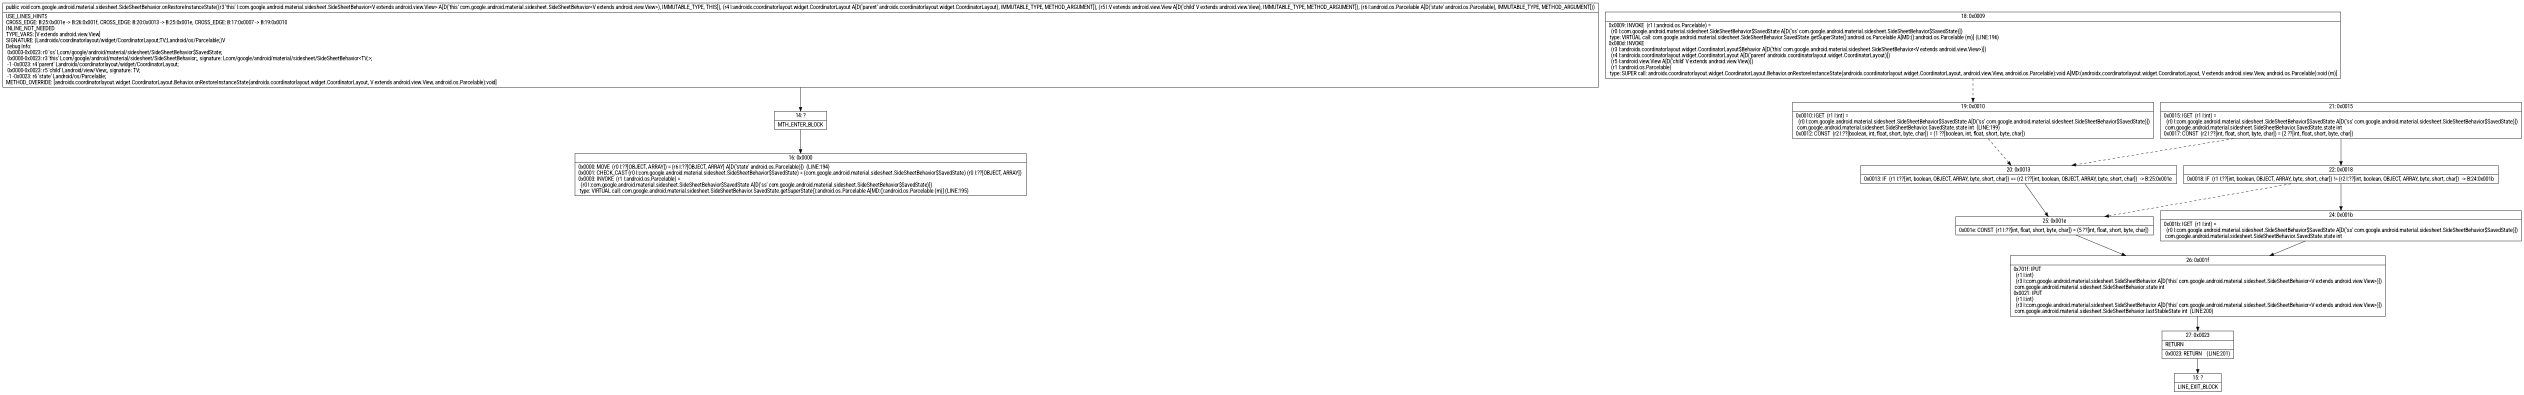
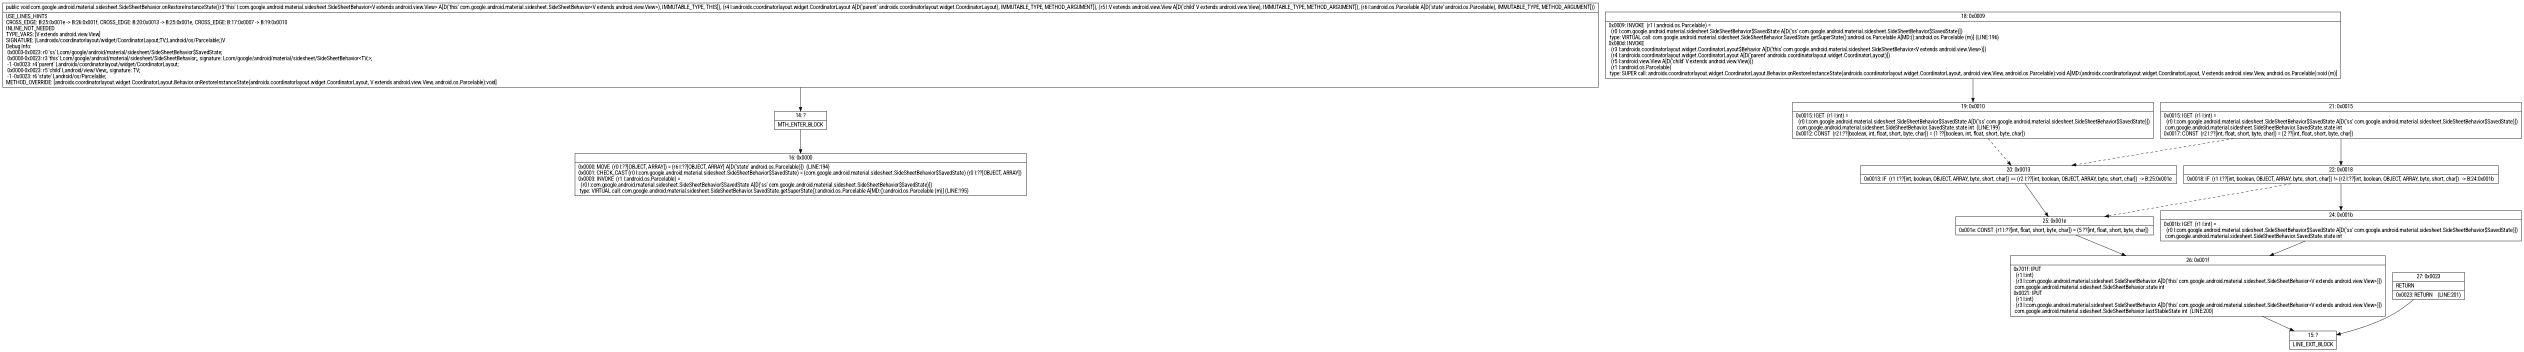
(1973, 88) -> (1973, 88)
(1823, 116) -> (1823, 116)
(2198, 322) -> (2276, 323)
